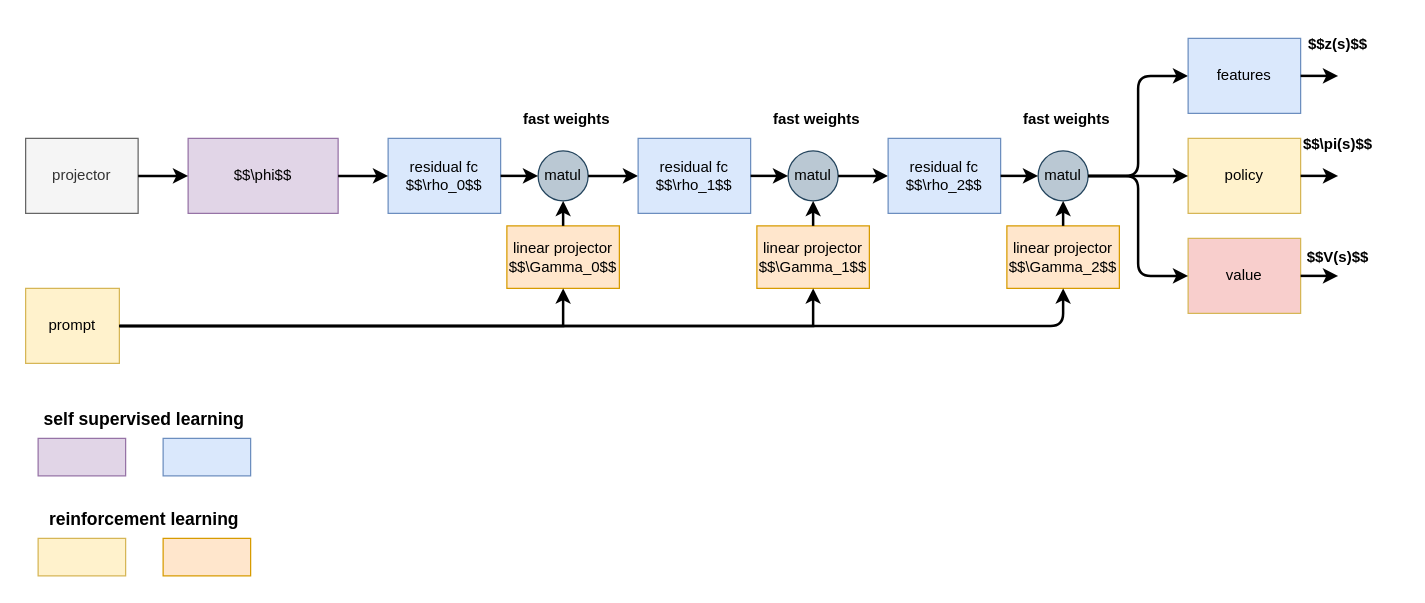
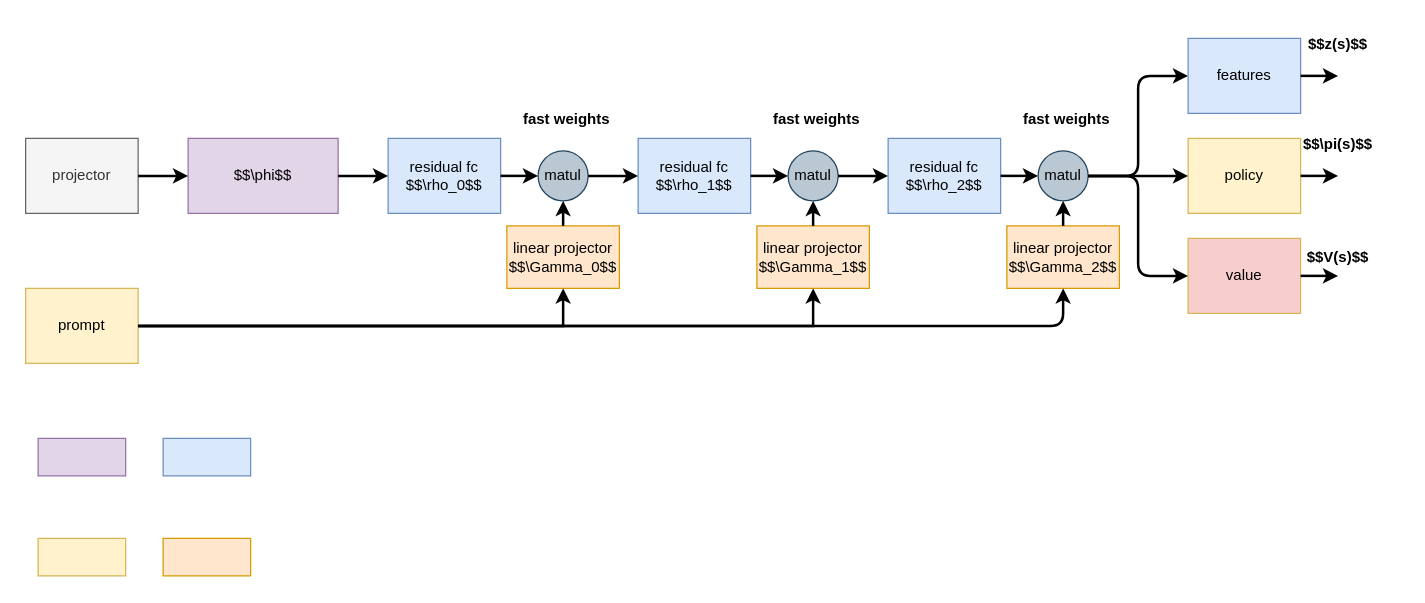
(73, 326) -> (82, 326)
(144, 419) -> none
(144, 519) -> none
